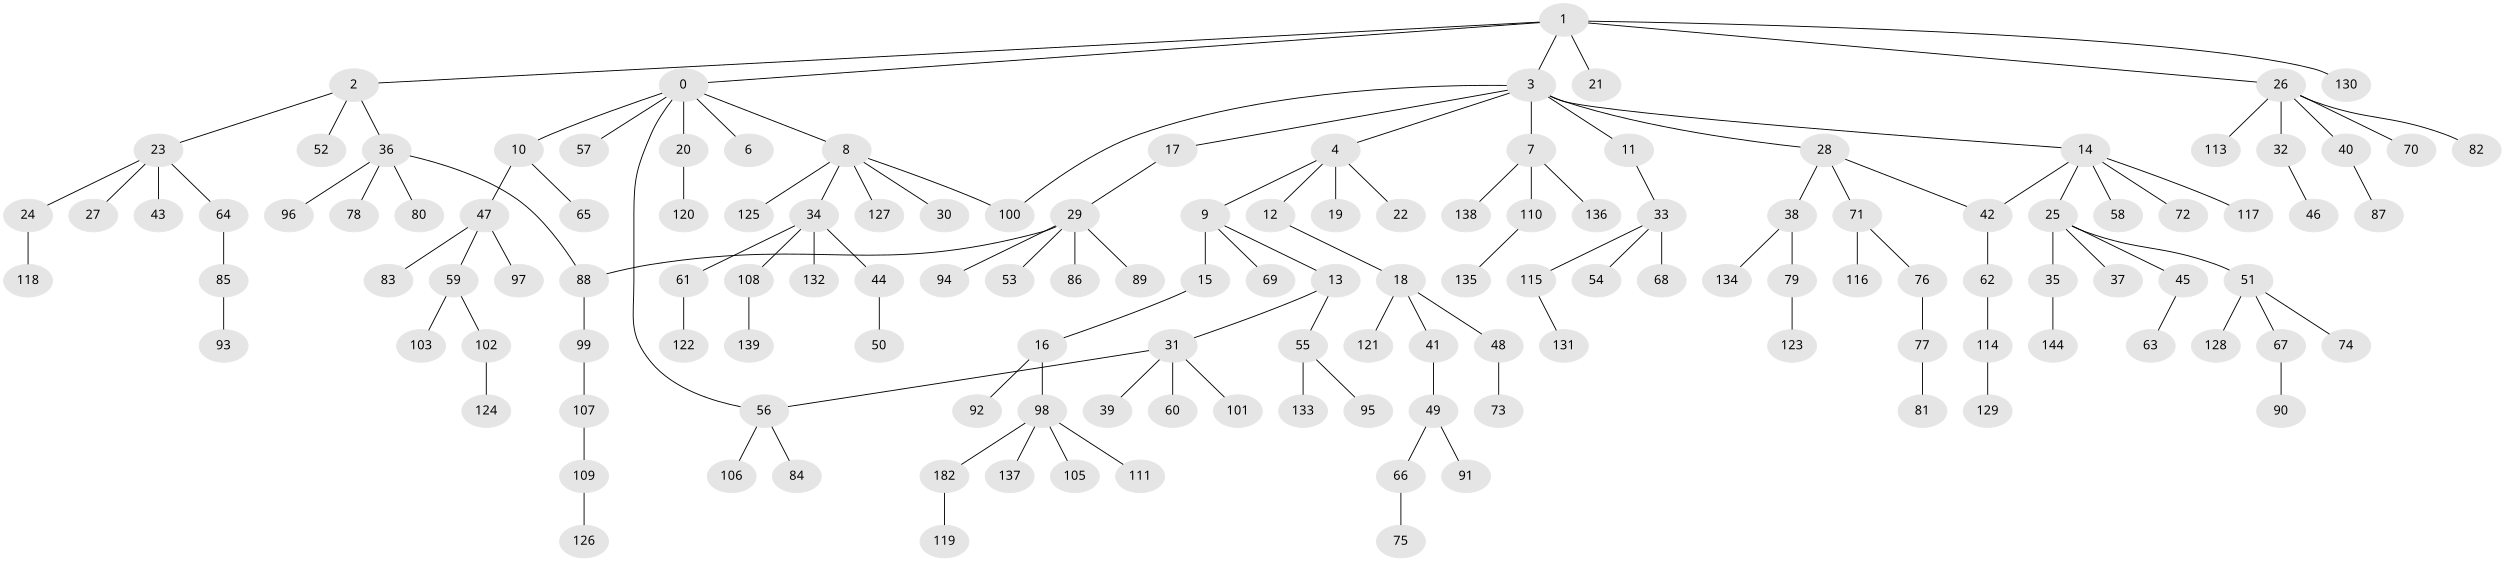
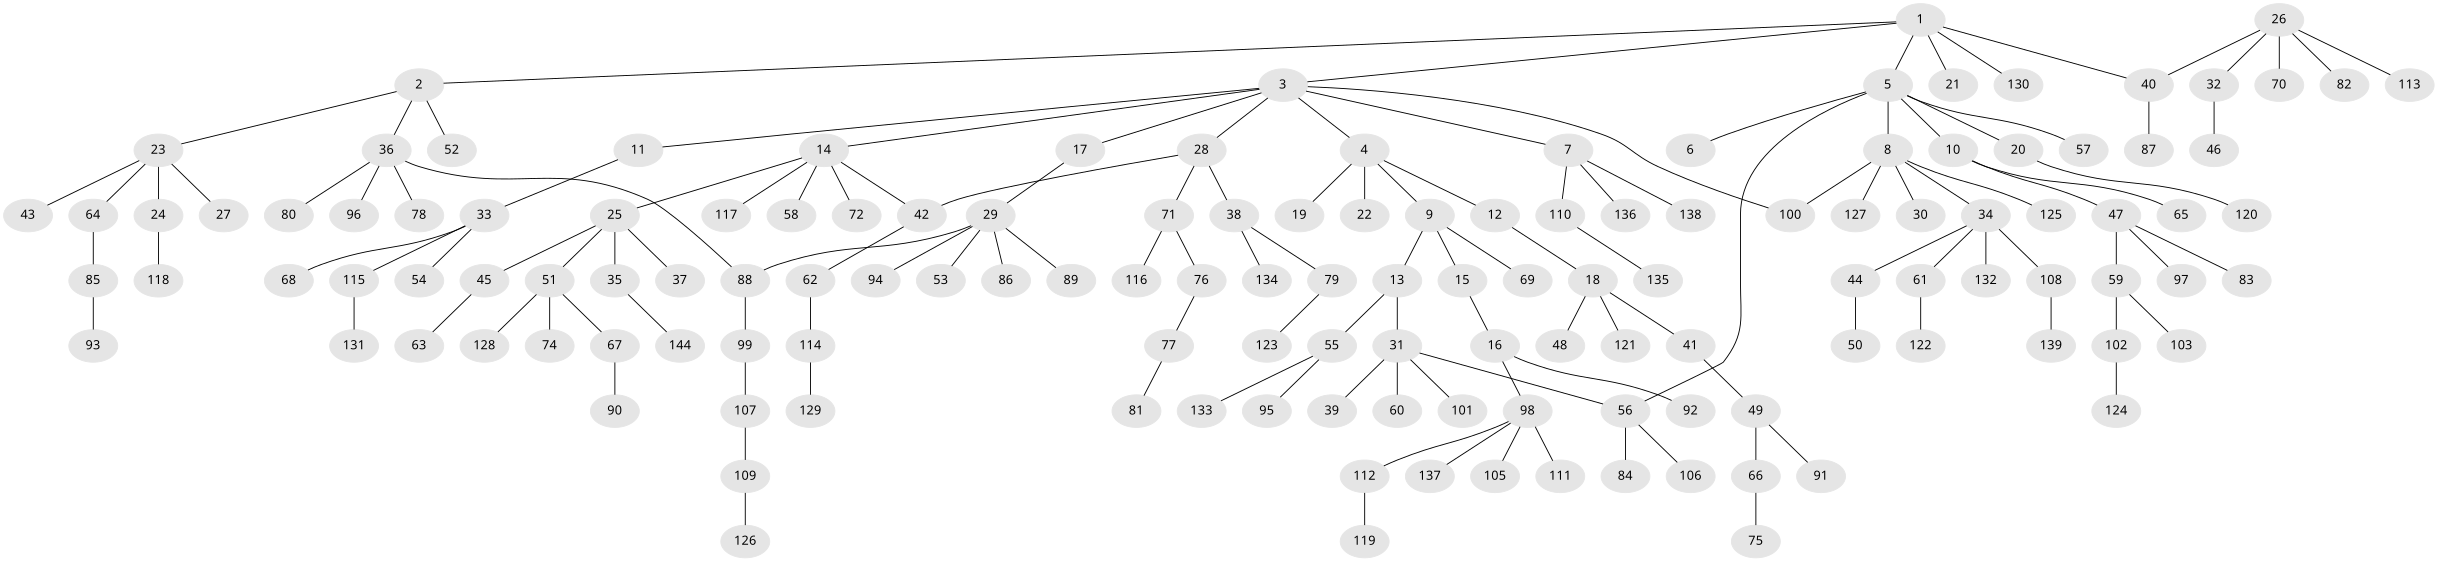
(1922, 53) -> (2035, 53)
(684, 85) -> (1888, 85)
(1499, 411) -> none
(944, 476) -> (1365, 476)
